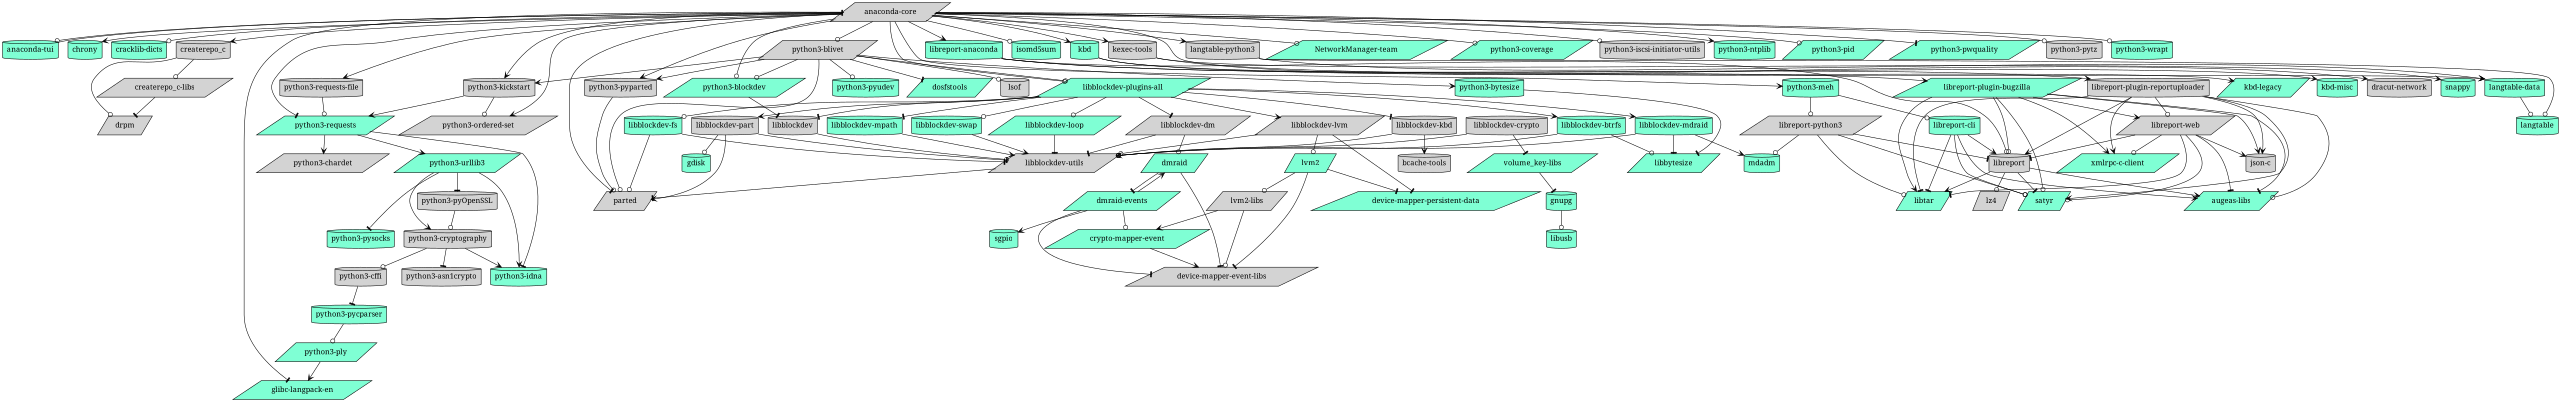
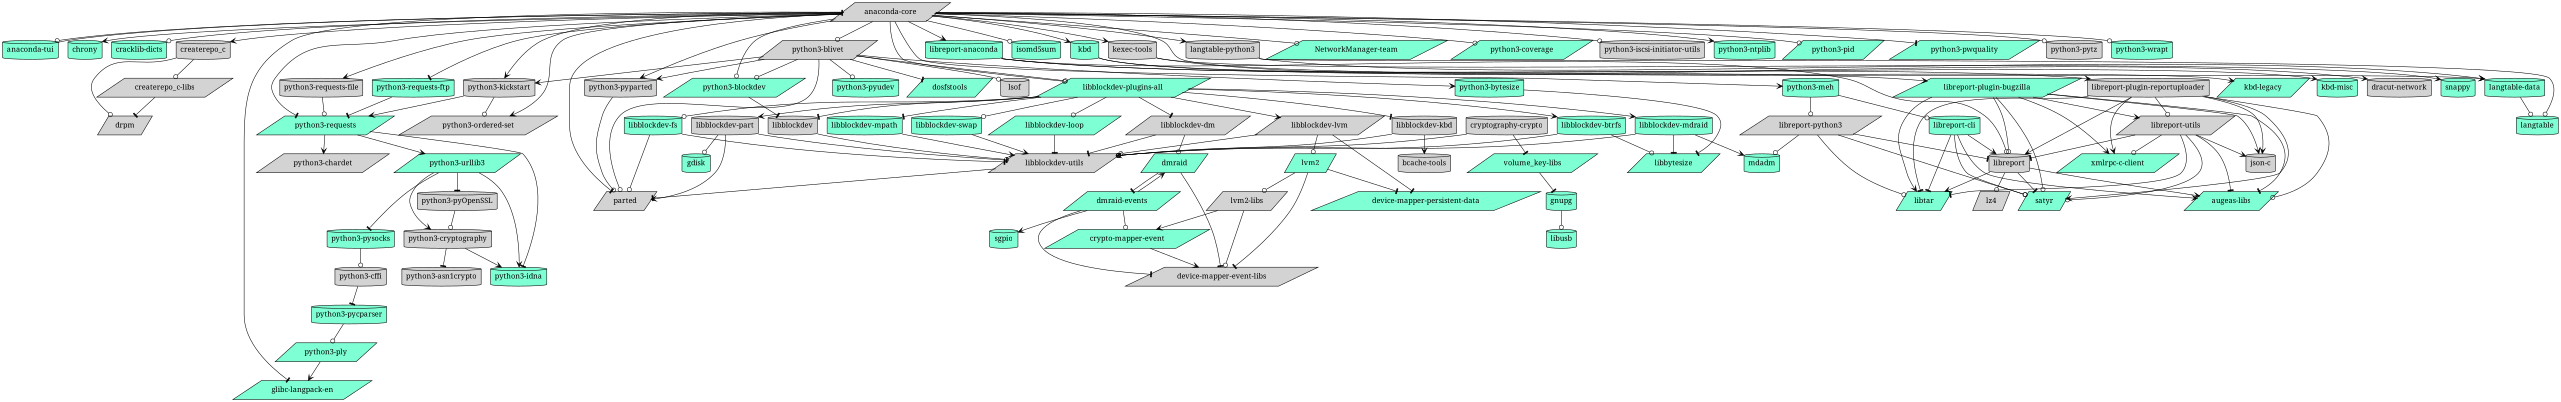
none -> (413, 88)
(1507, 125) -> (1507, 125)
(2176, 125) -> (2176, 125)
(406, 257) -> (361, 256)
